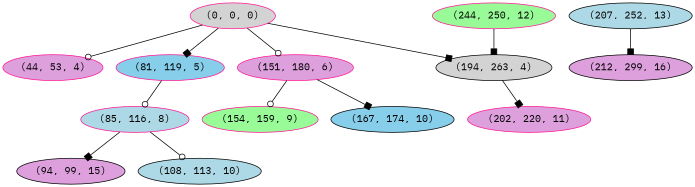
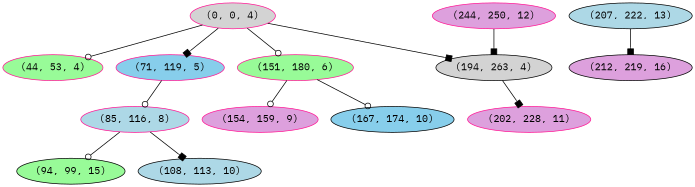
(233, 16) -> (233, 16)
(494, 16) -> (494, 16)
(631, 16) -> (631, 16)
(53, 68) -> (53, 68)
(170, 68) -> (170, 68)
(295, 68) -> (295, 68)
(631, 68) -> (631, 68)
(341, 92) -> (341, 92)
(260, 119) -> (260, 119)
(529, 119) -> (529, 119)
(106, 143) -> (105, 144)
(165, 144) -> (164, 143)
(71, 171) -> (71, 171)
